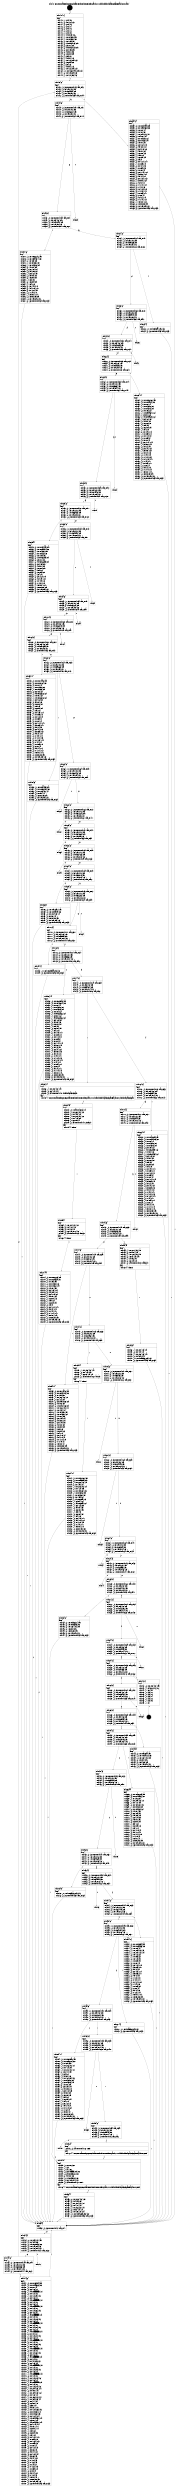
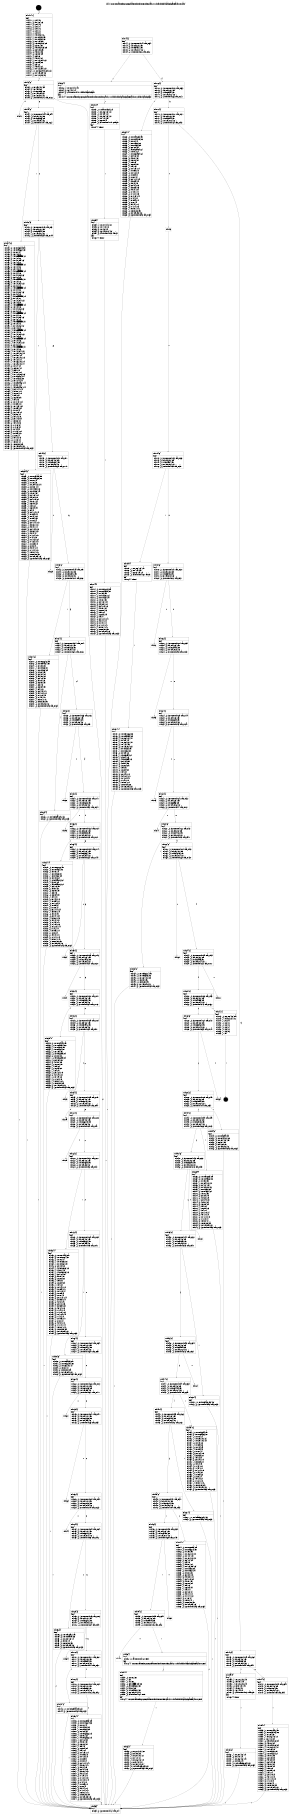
(70, 79) -> (39, 79)
(59, 812) -> none
(77, 970) -> none
(89, 1295) -> (168, 341)
(52, 2028) -> (217, 1650)
